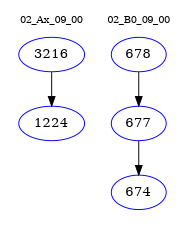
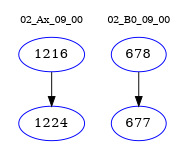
(52, 55) -> (52, 55)
(139, 192) -> none
